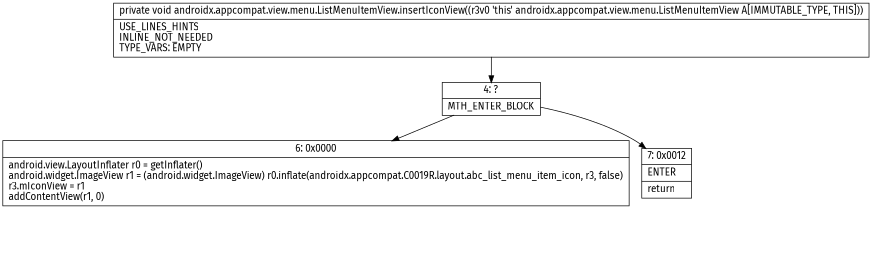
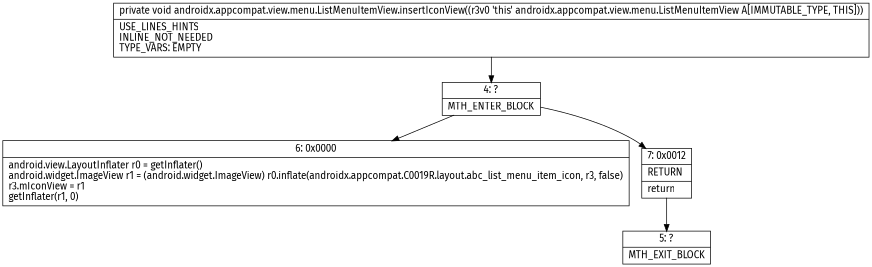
(662, 173) -> (665, 173)
(56, 197) -> (43, 197)
none -> (667, 248)
